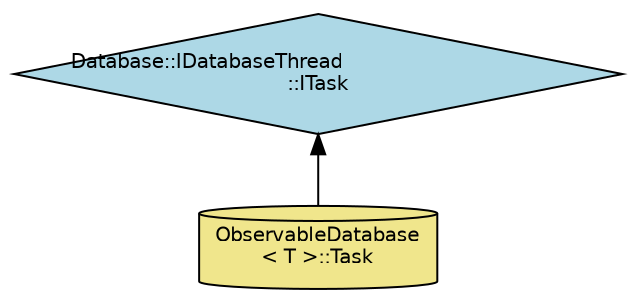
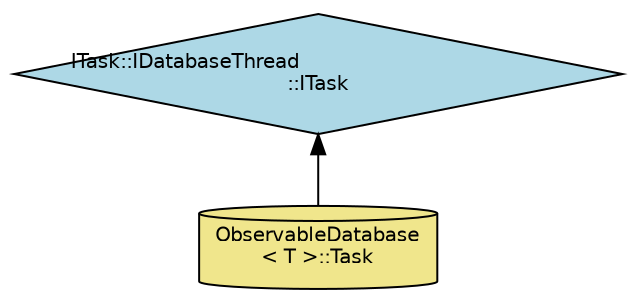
(318, 74) -> (318, 74)
